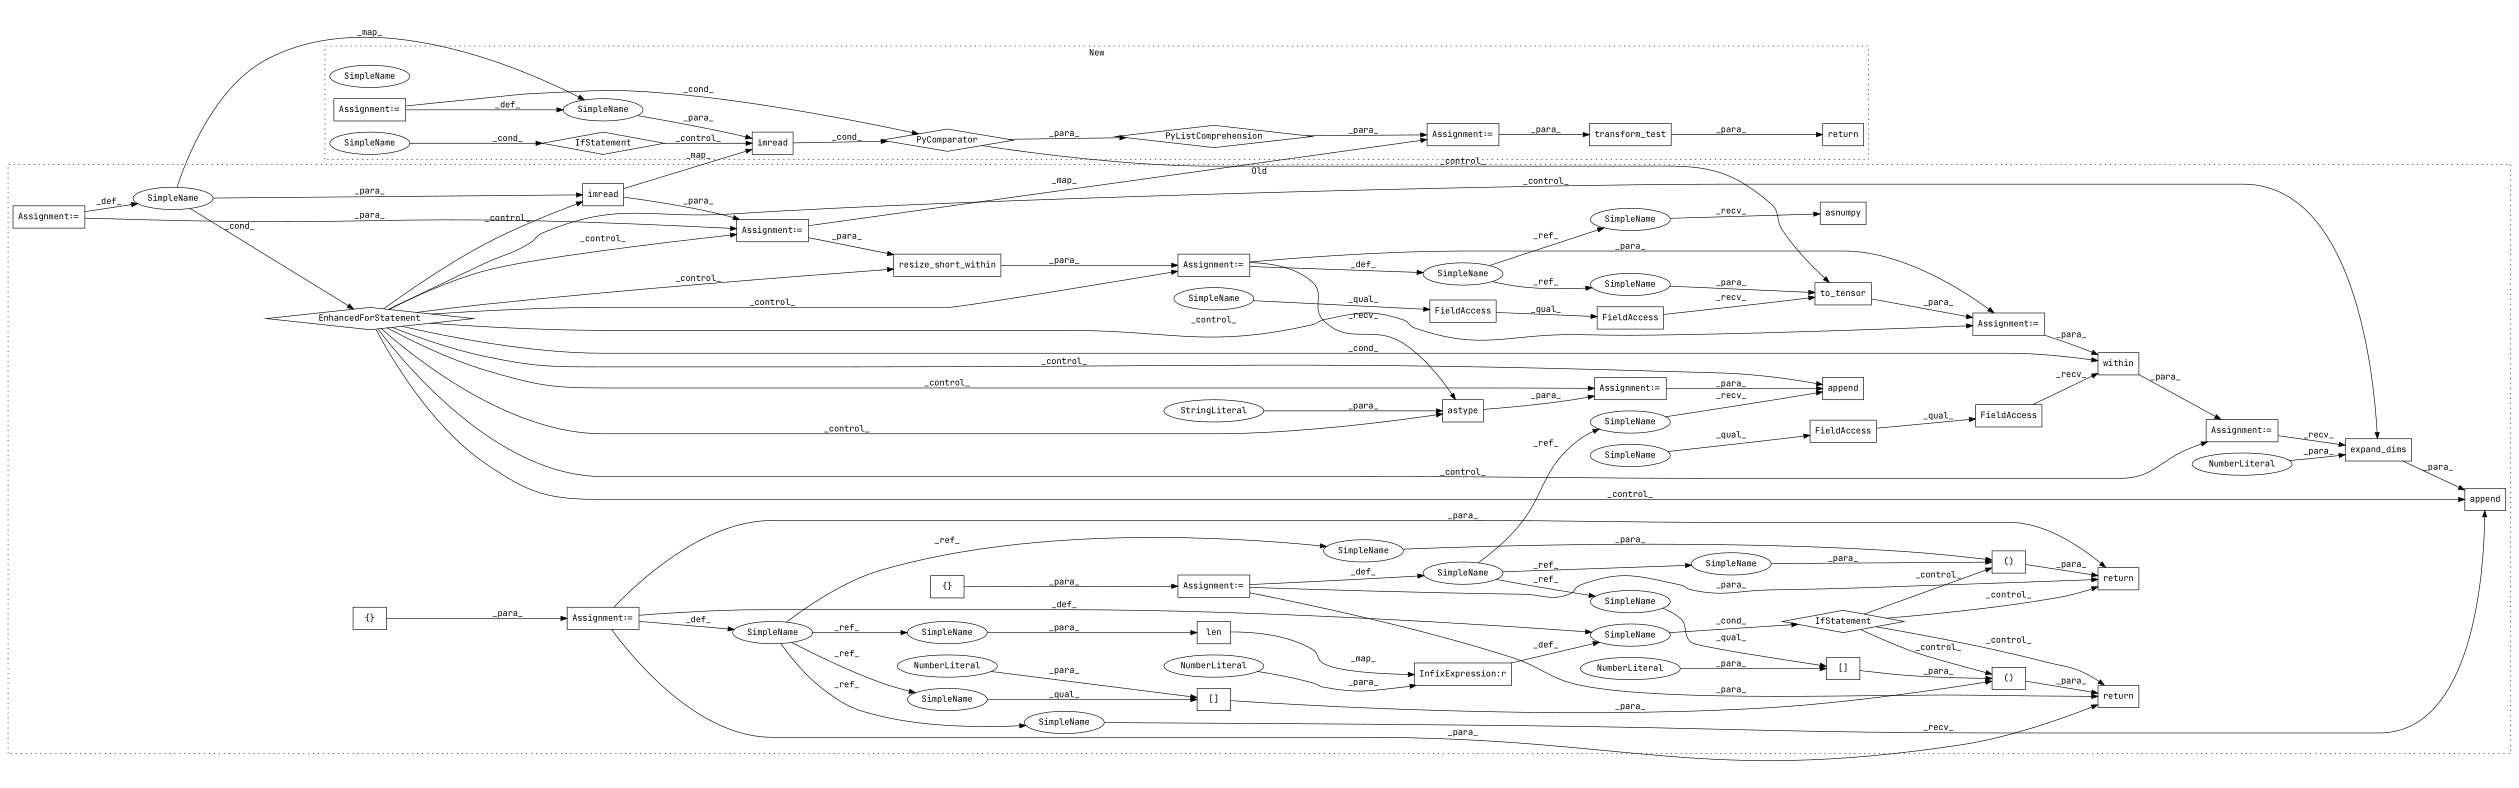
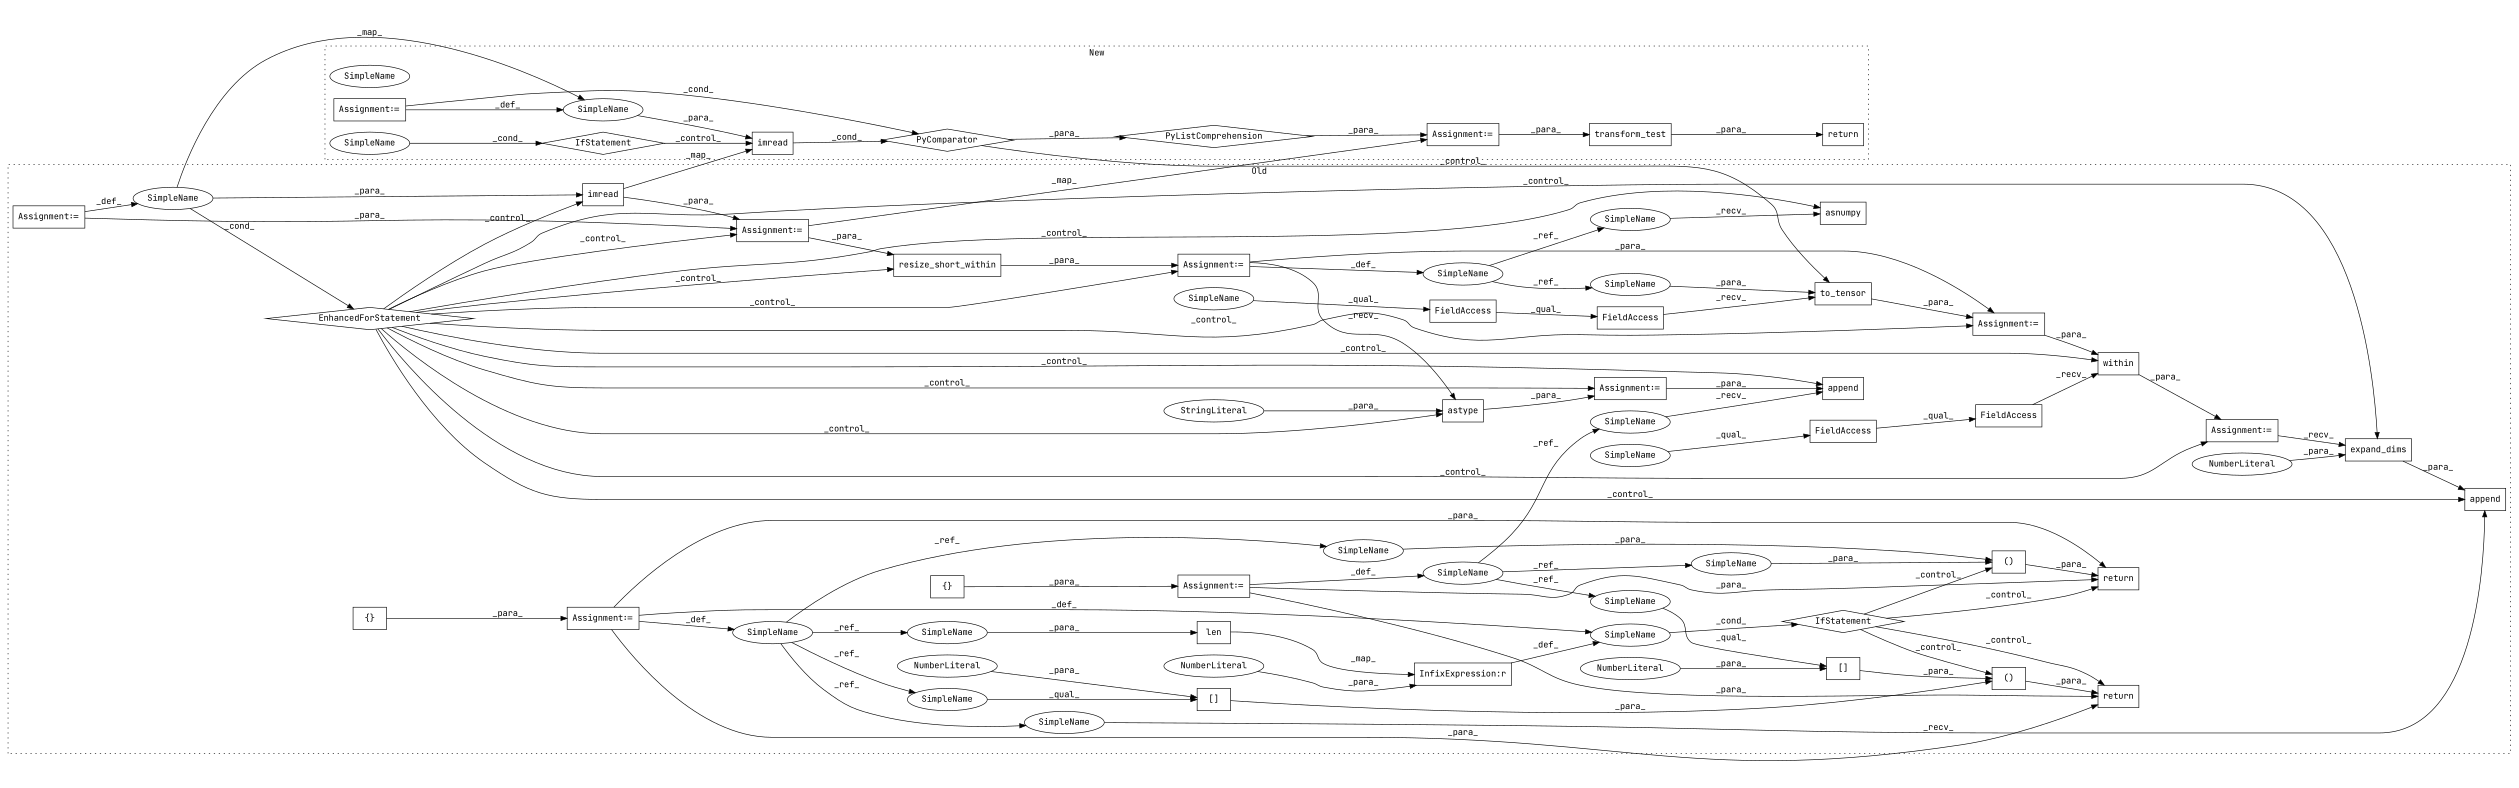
none -> (1112, 237)
(1363, 349) -> (1363, 349)
